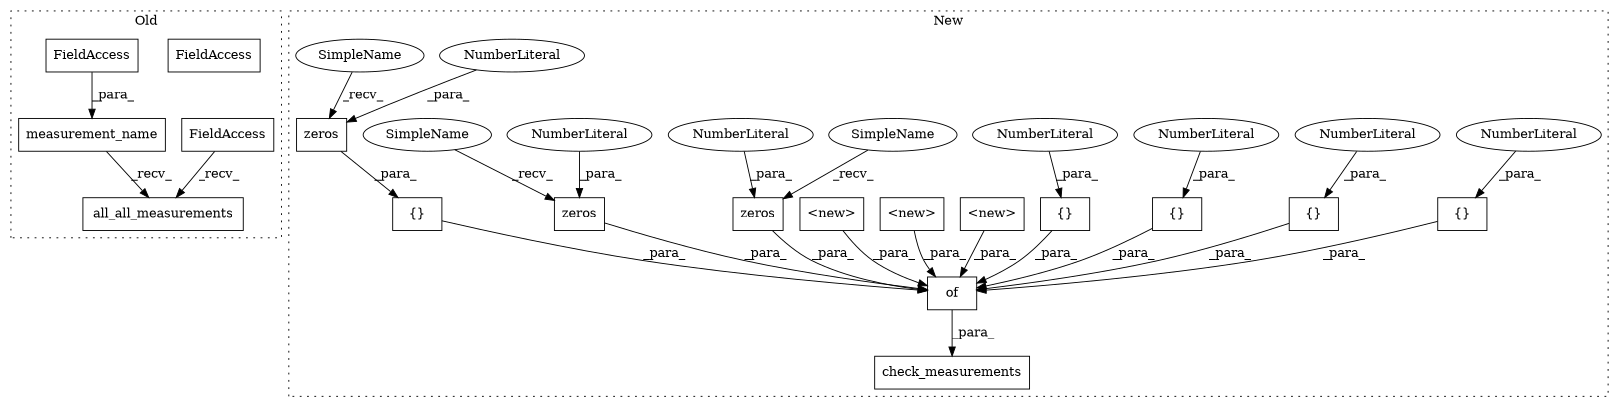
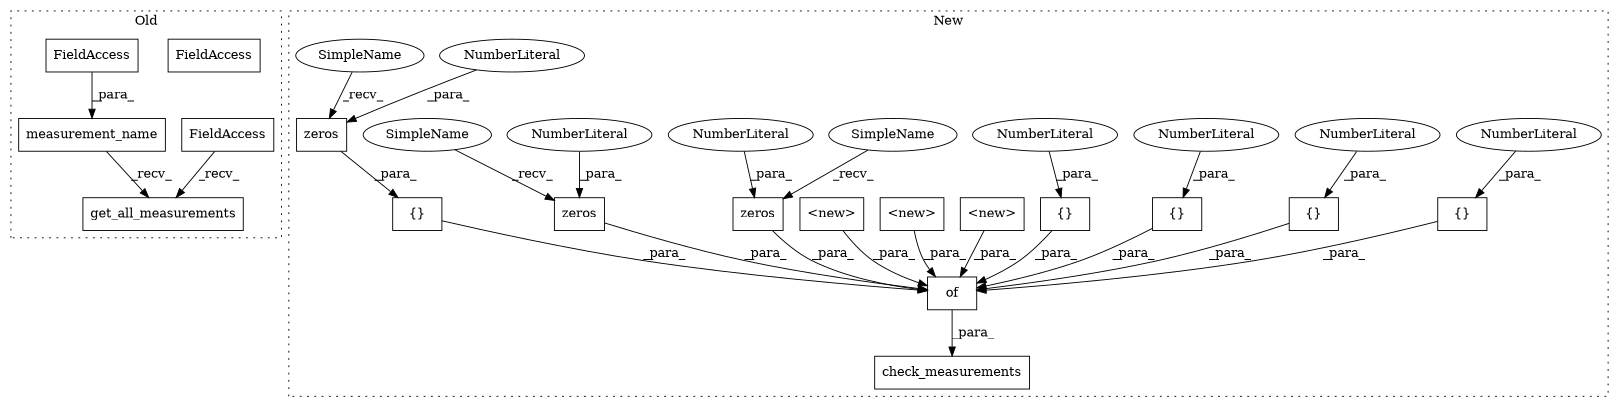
(163, 214) -> (163, 214)
